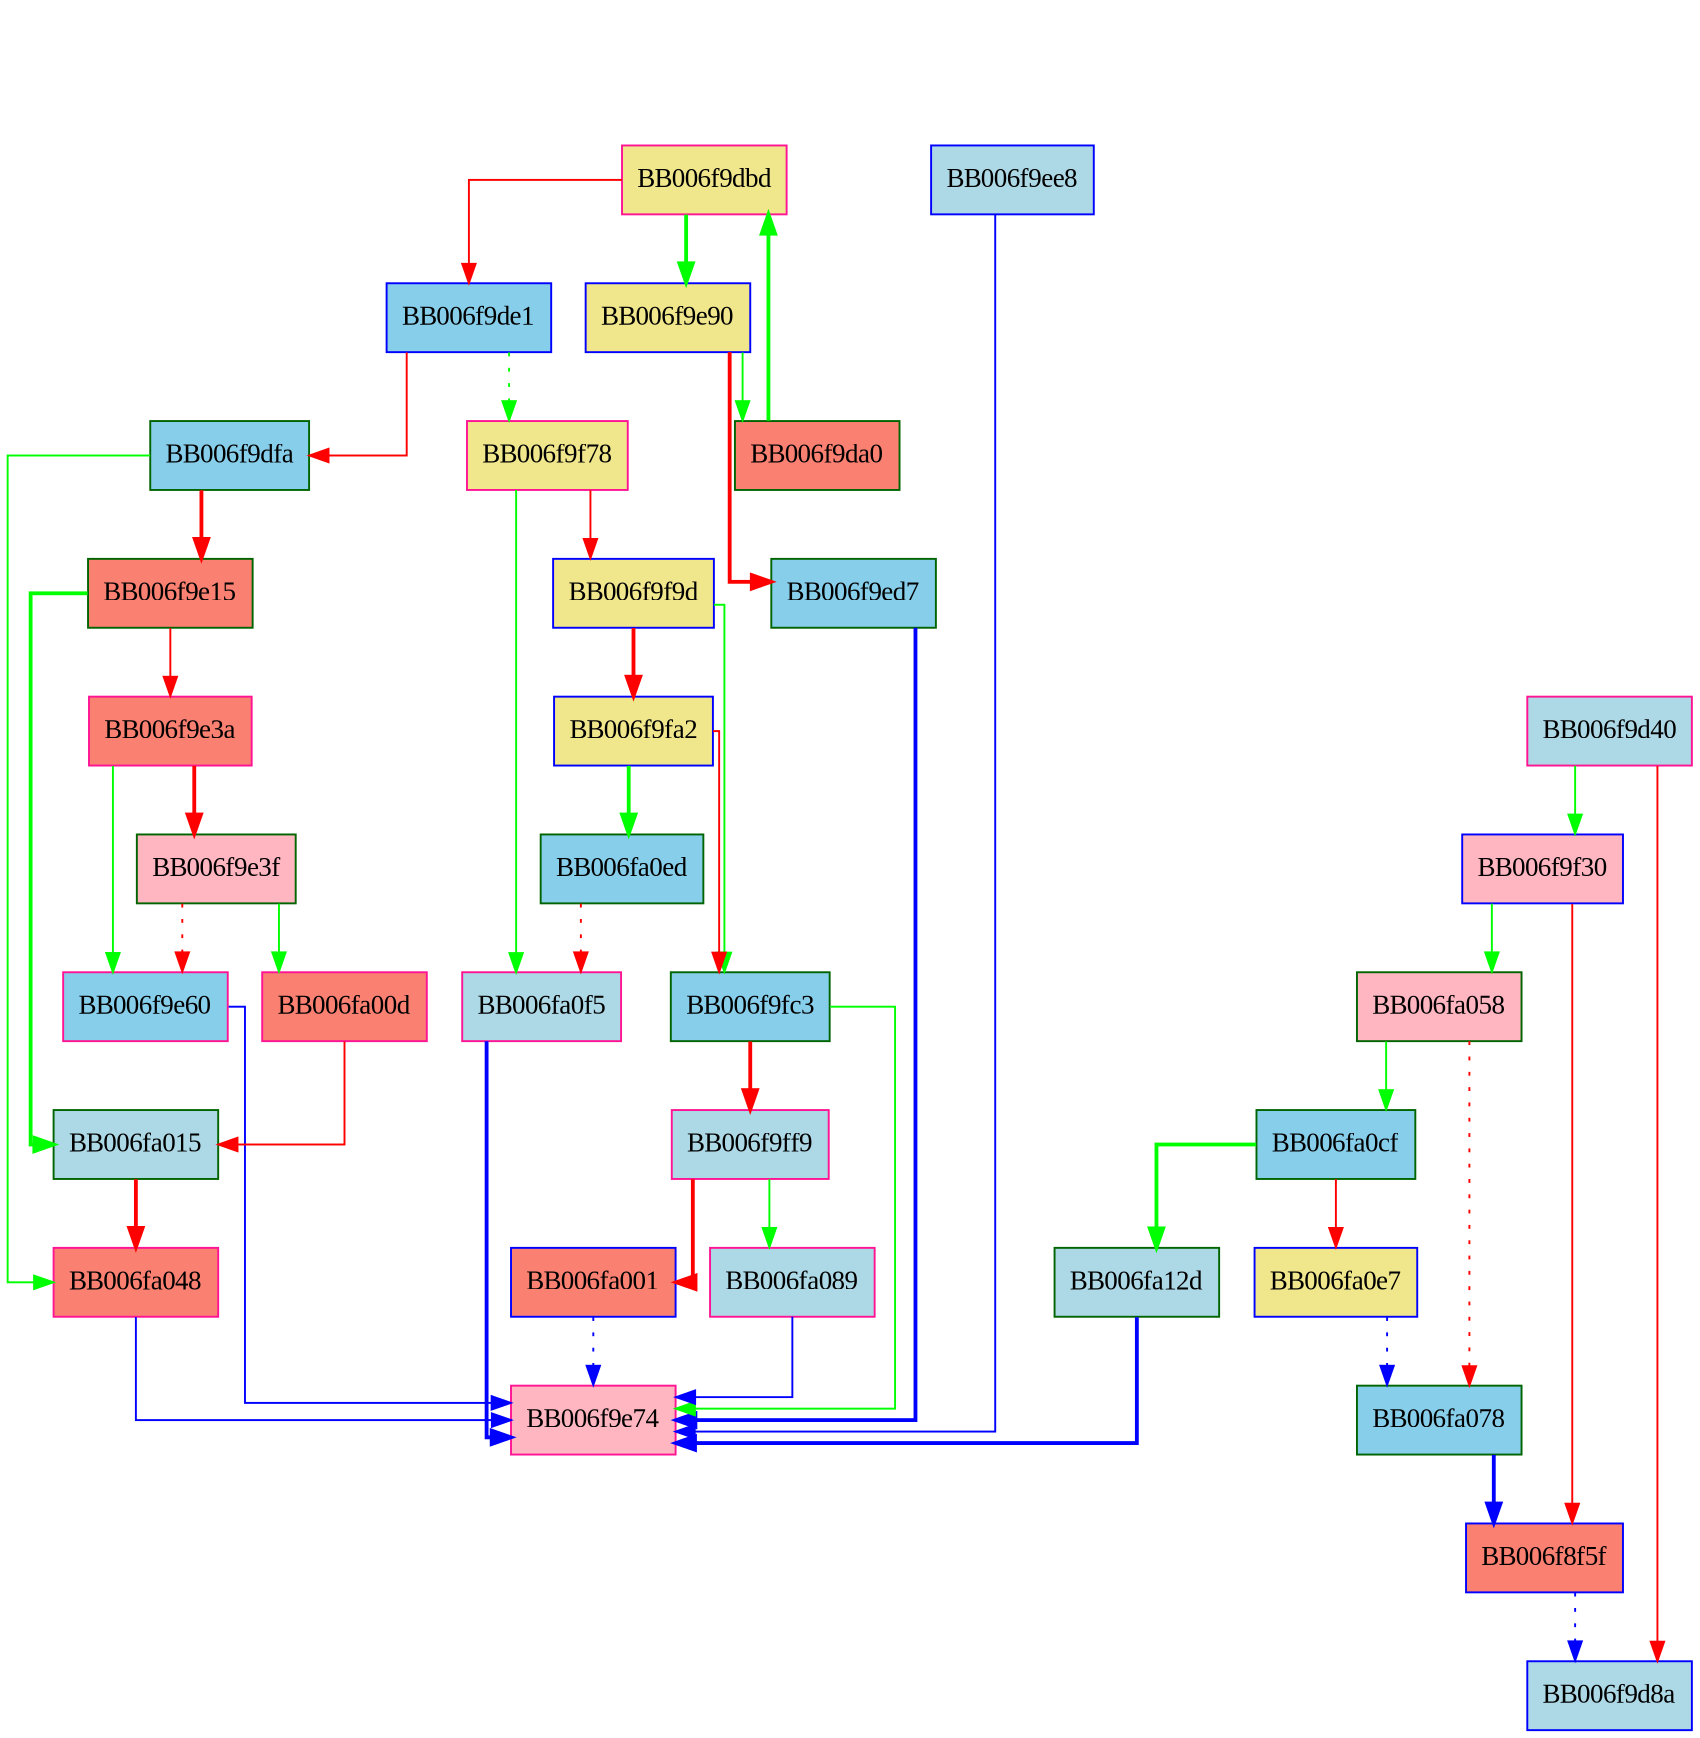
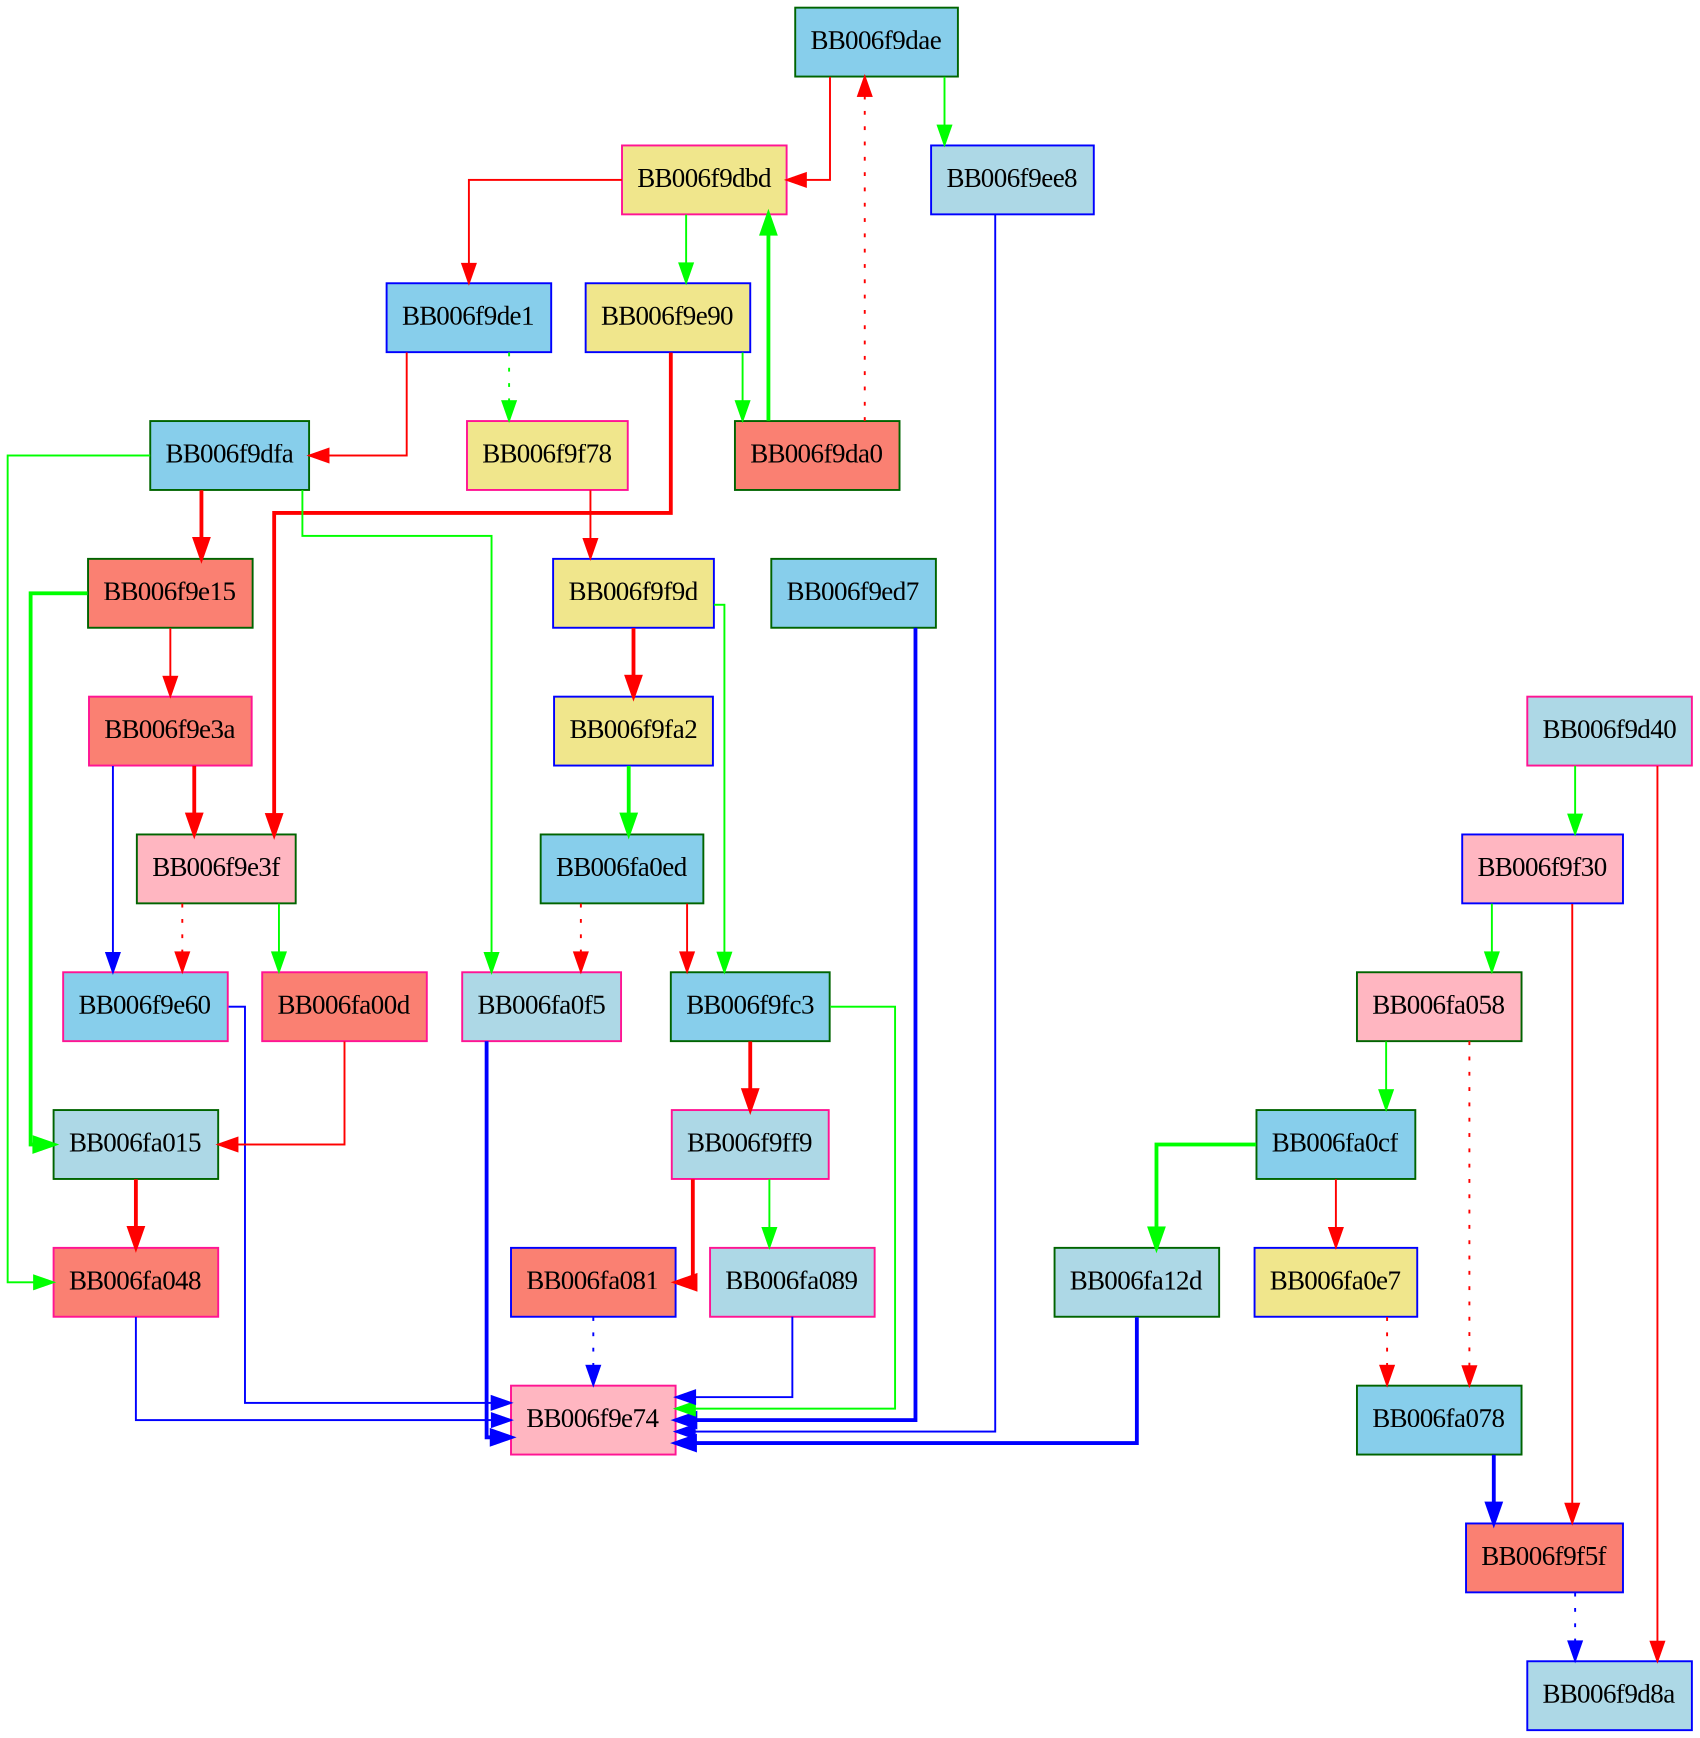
none -> (877, 42)
(686, 239) -> (686, 239)
(730, 478) -> (402, 513)
(516, 722) -> (492, 627)
(719, 839) -> (687, 928)
(113, 859) -> (113, 859)
(593, 1282) -> (593, 1282)
(1387, 1341) -> (1387, 1341)
(1545, 1558) -> (1545, 1558)
